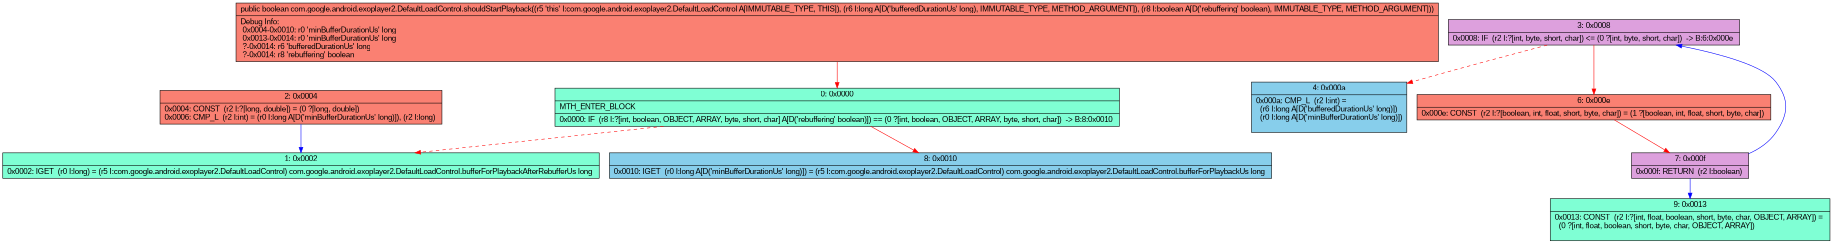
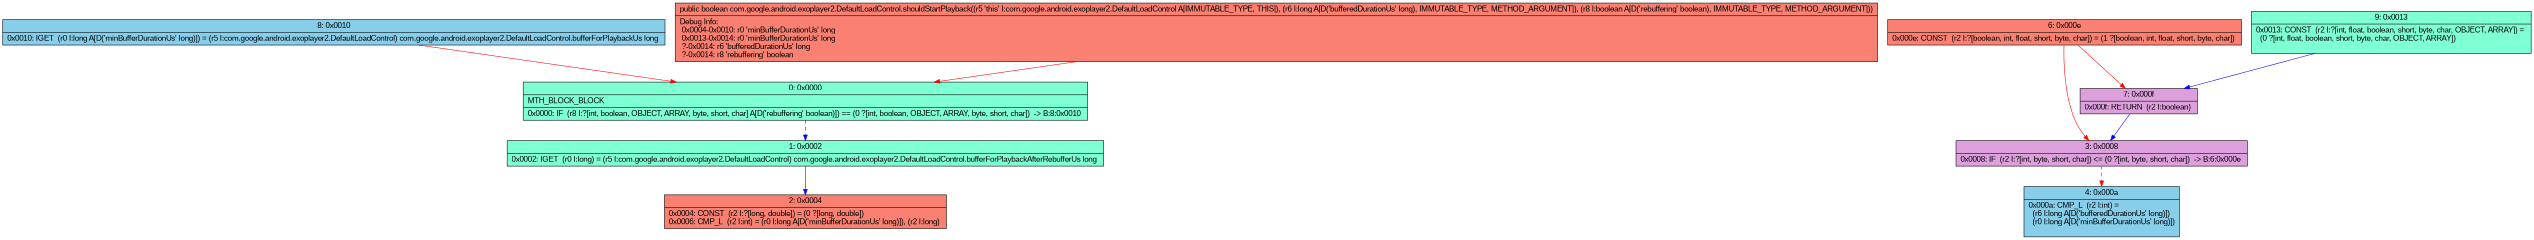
(1594, 67) -> (2067, 93)
(598, 107) -> (566, 101)
(301, 136) -> (805, 178)
(892, 138) -> (545, 63)
(542, 139) -> (805, 128)
(1690, 186) -> (2252, 70)
